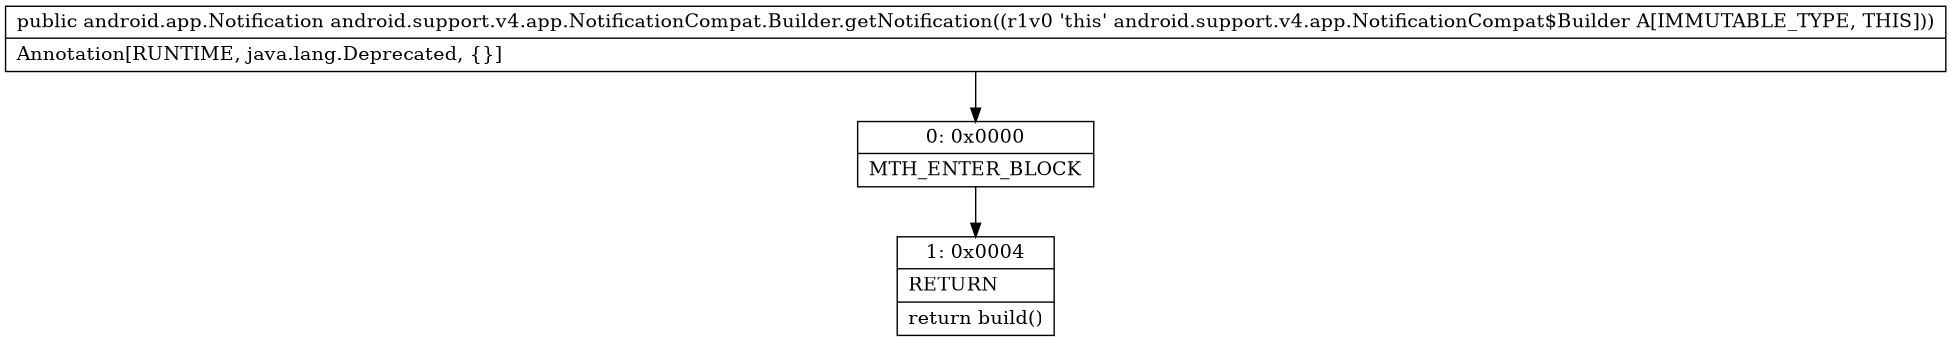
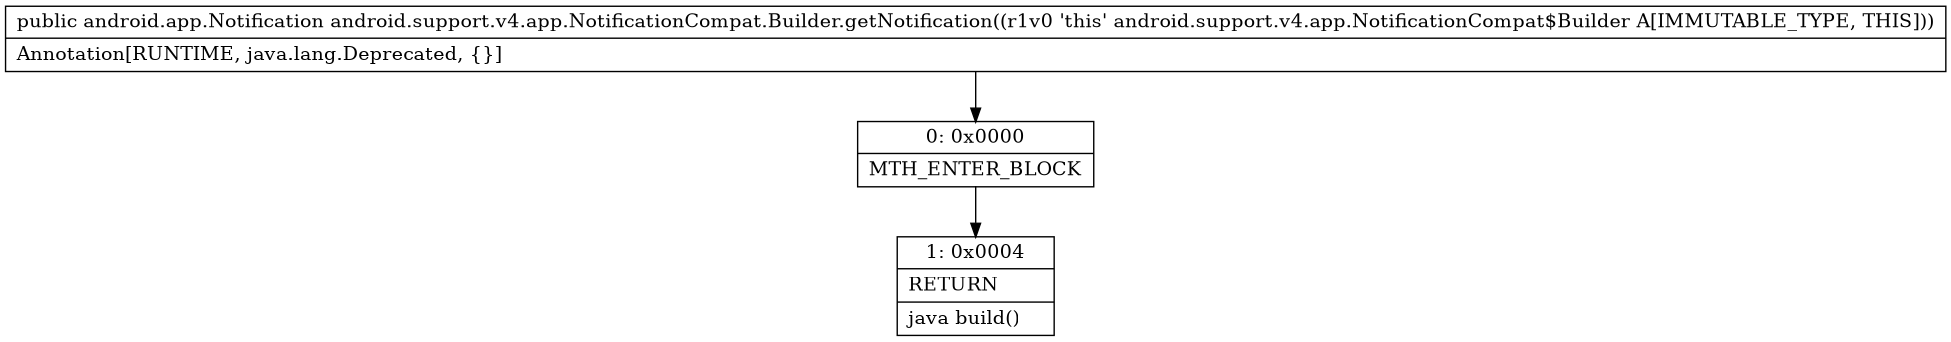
(976, 318) -> (965, 318)
